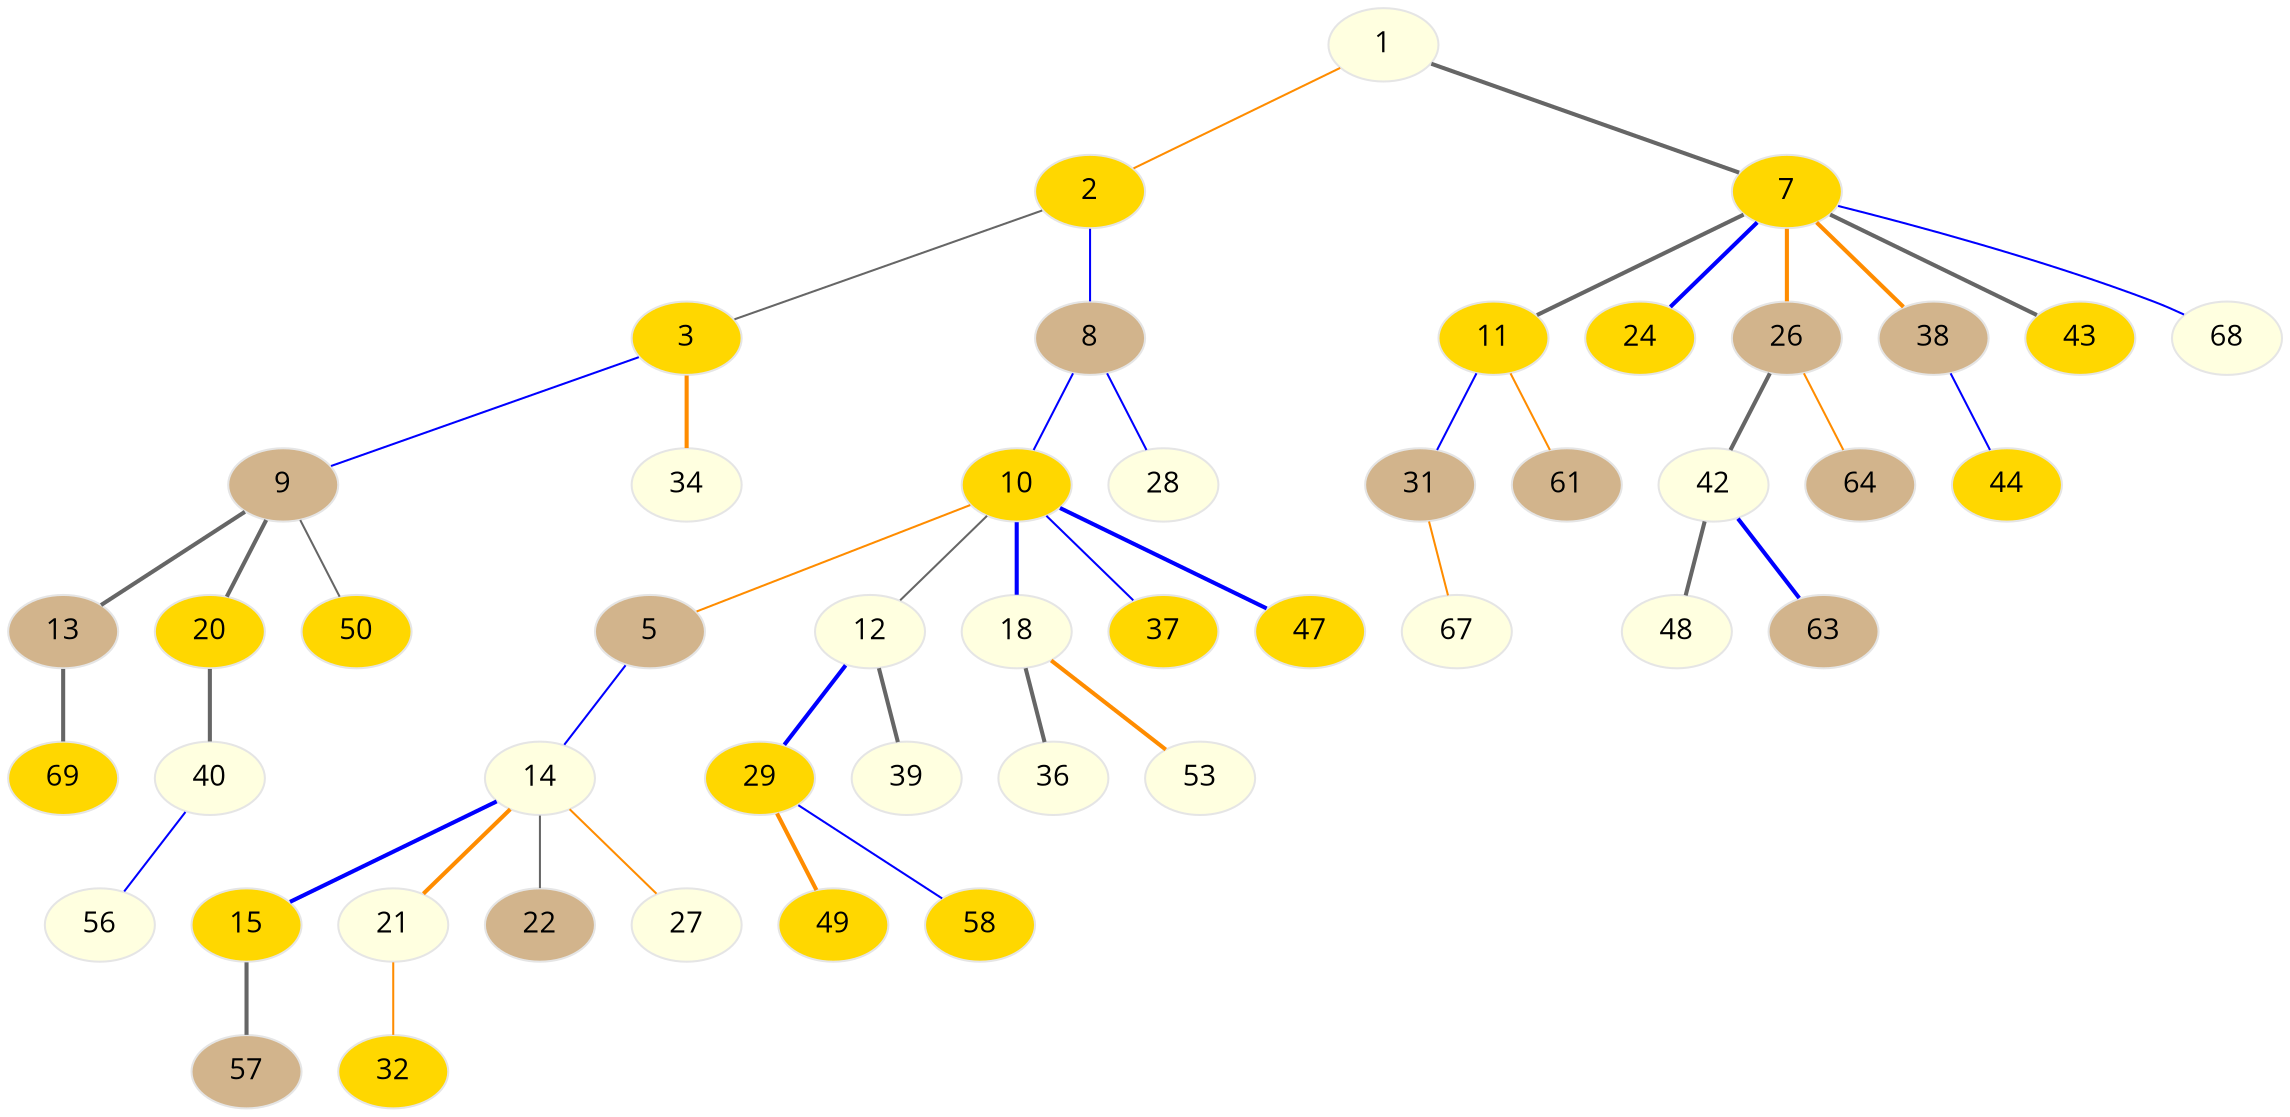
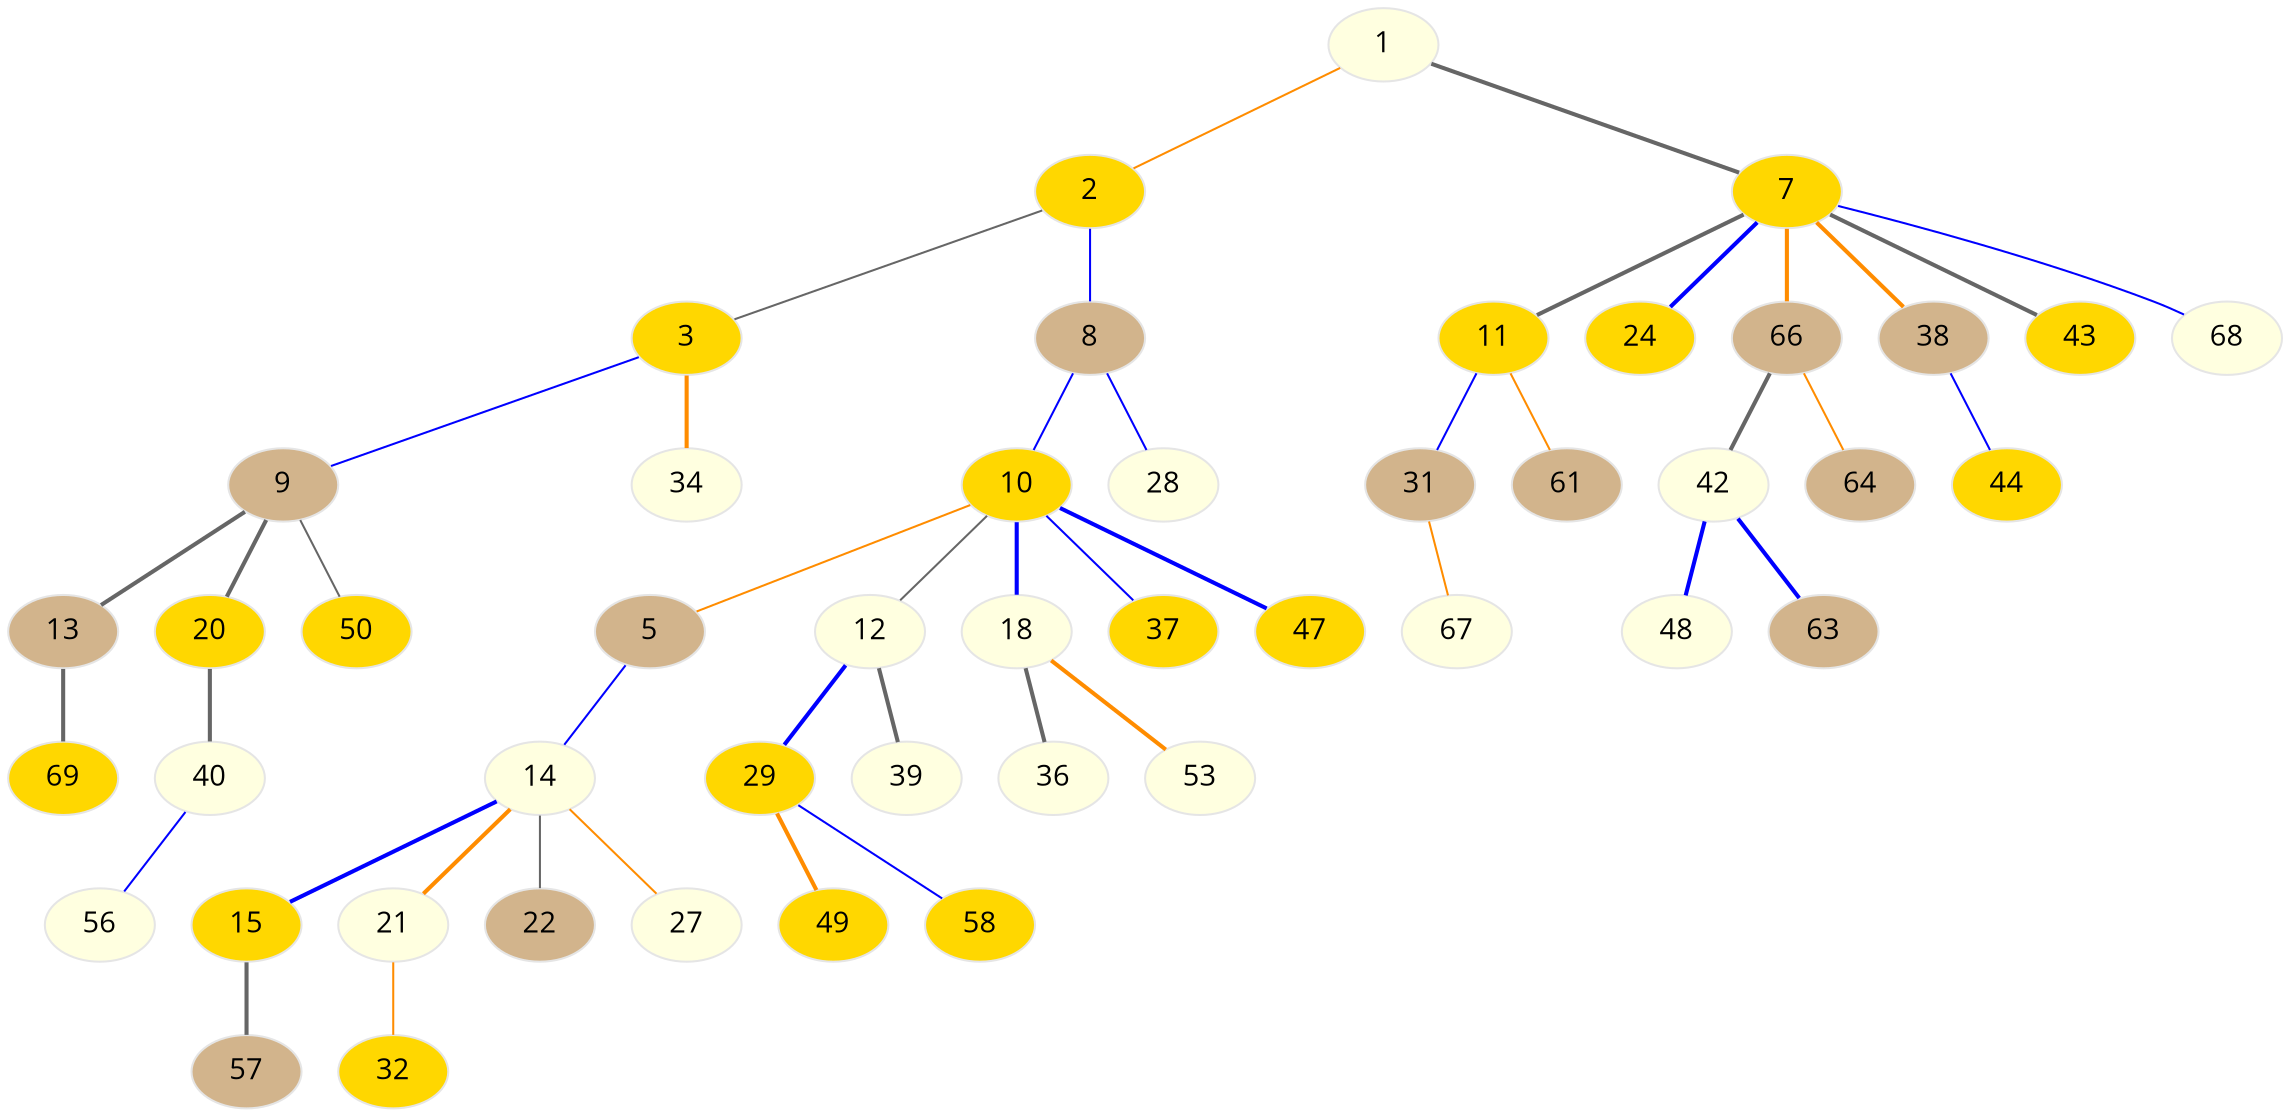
(1787, 338) -> (1787, 338)
(1695, 558) -> (1695, 558)
